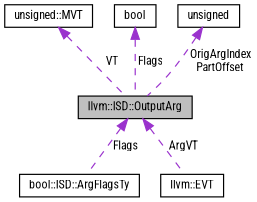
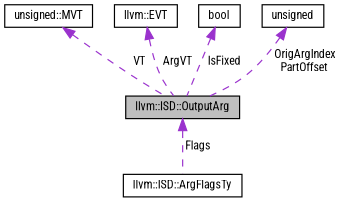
(149, 62) -> (224, 62)
(167, 151) -> (158, 69)
(79, 186) -> (183, 186)
